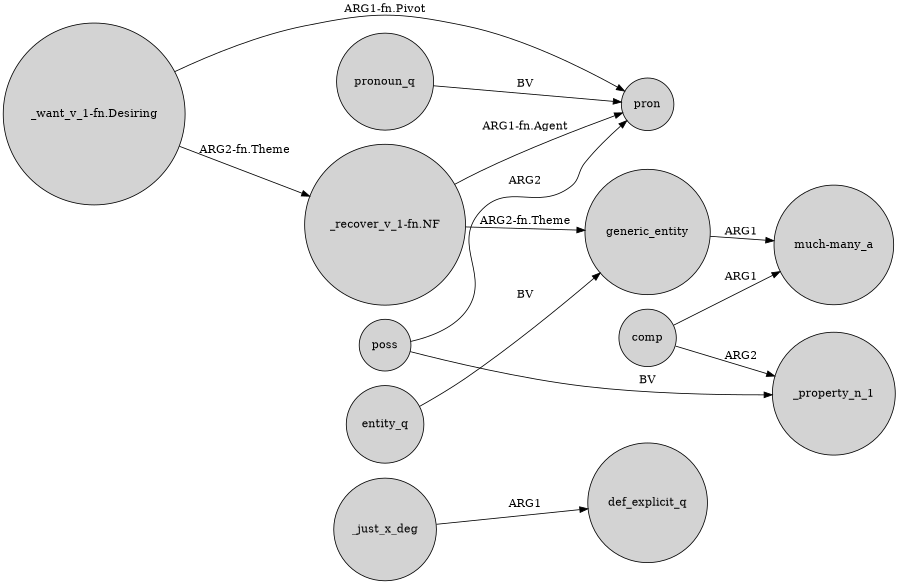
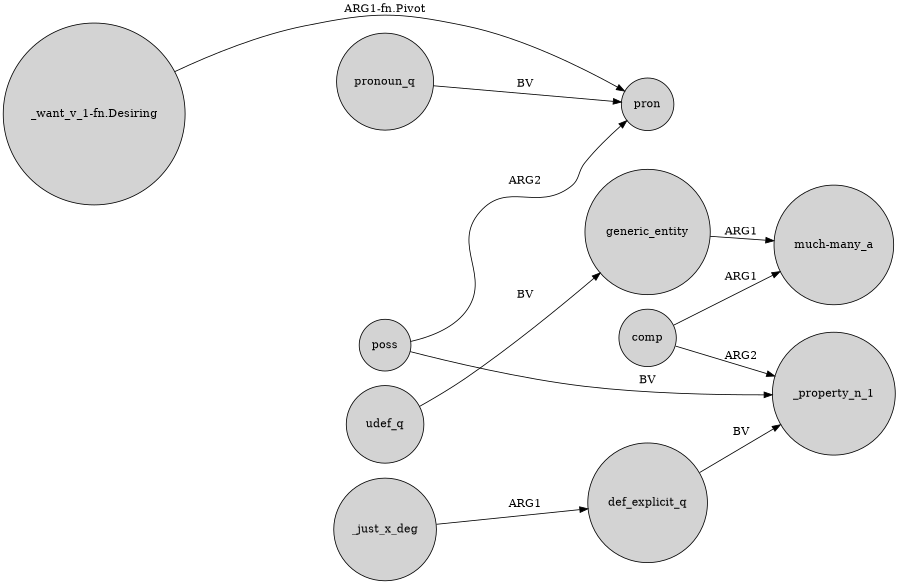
(385, 225) -> none
(385, 424) -> (385, 424)
none -> (736, 451)
